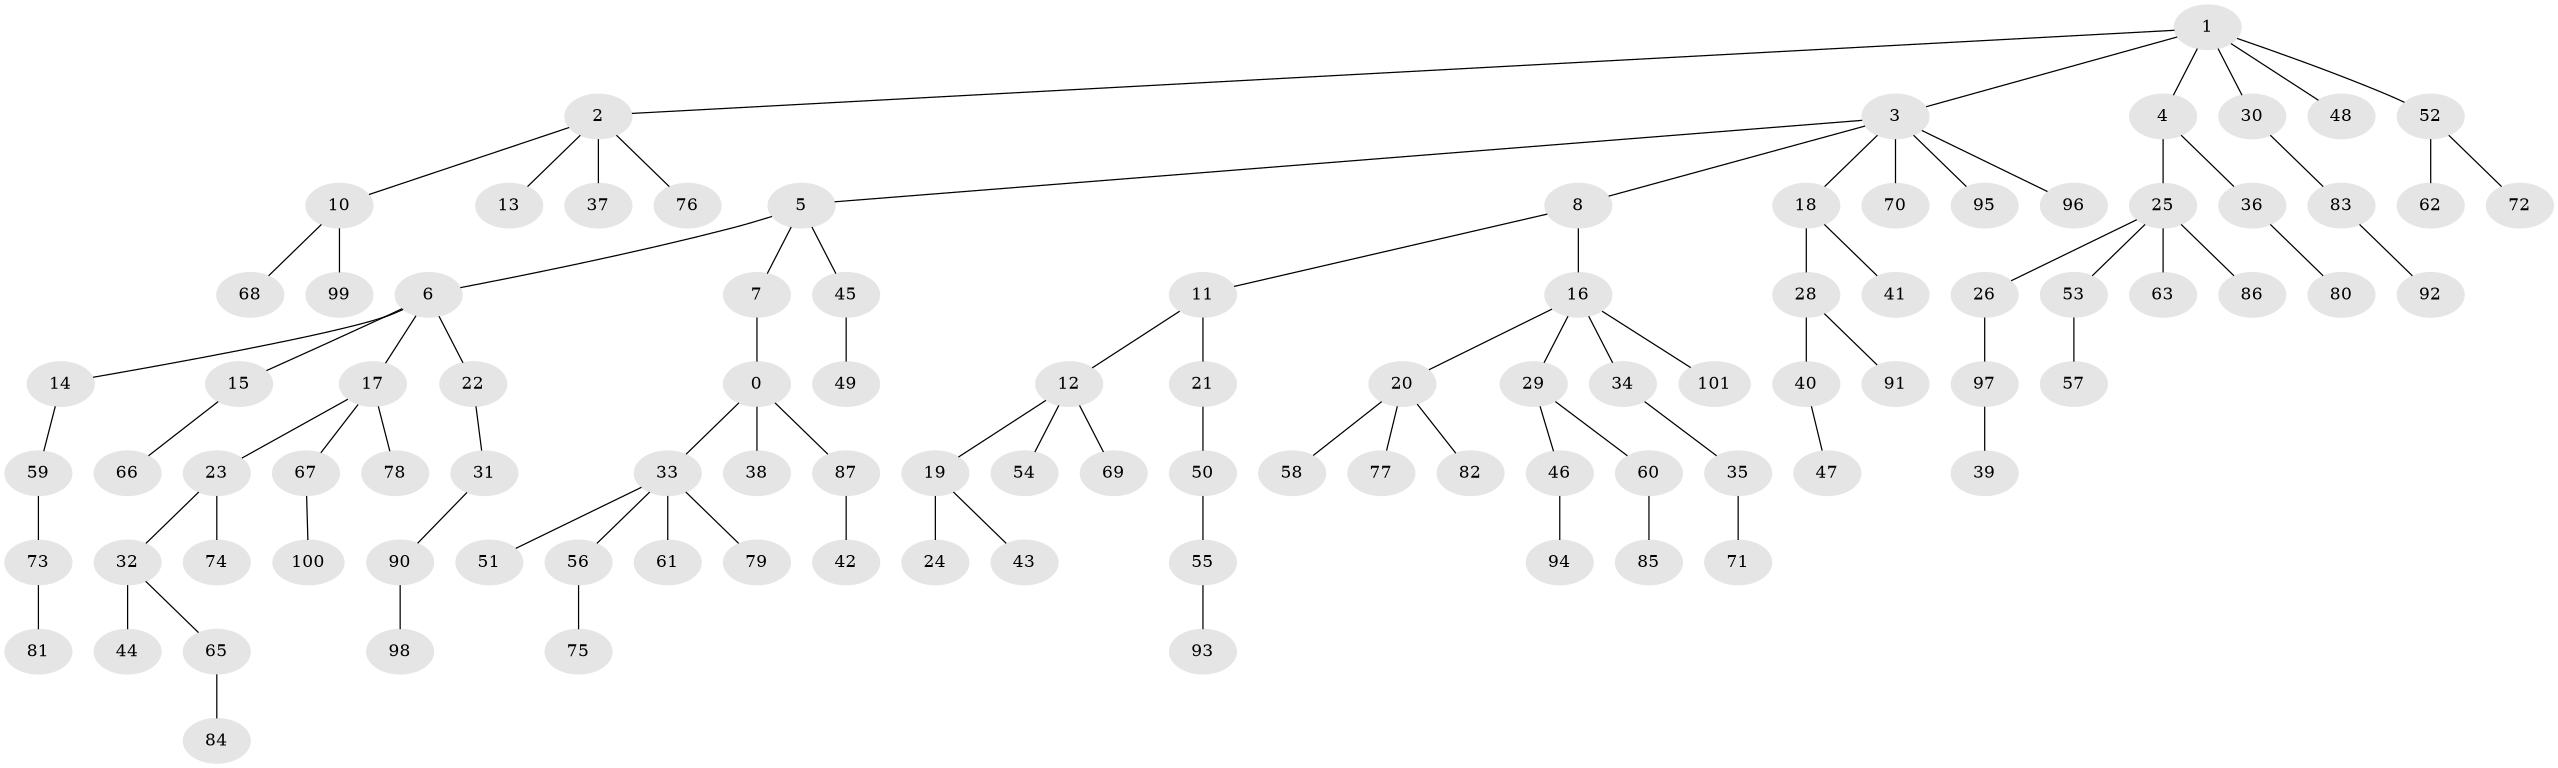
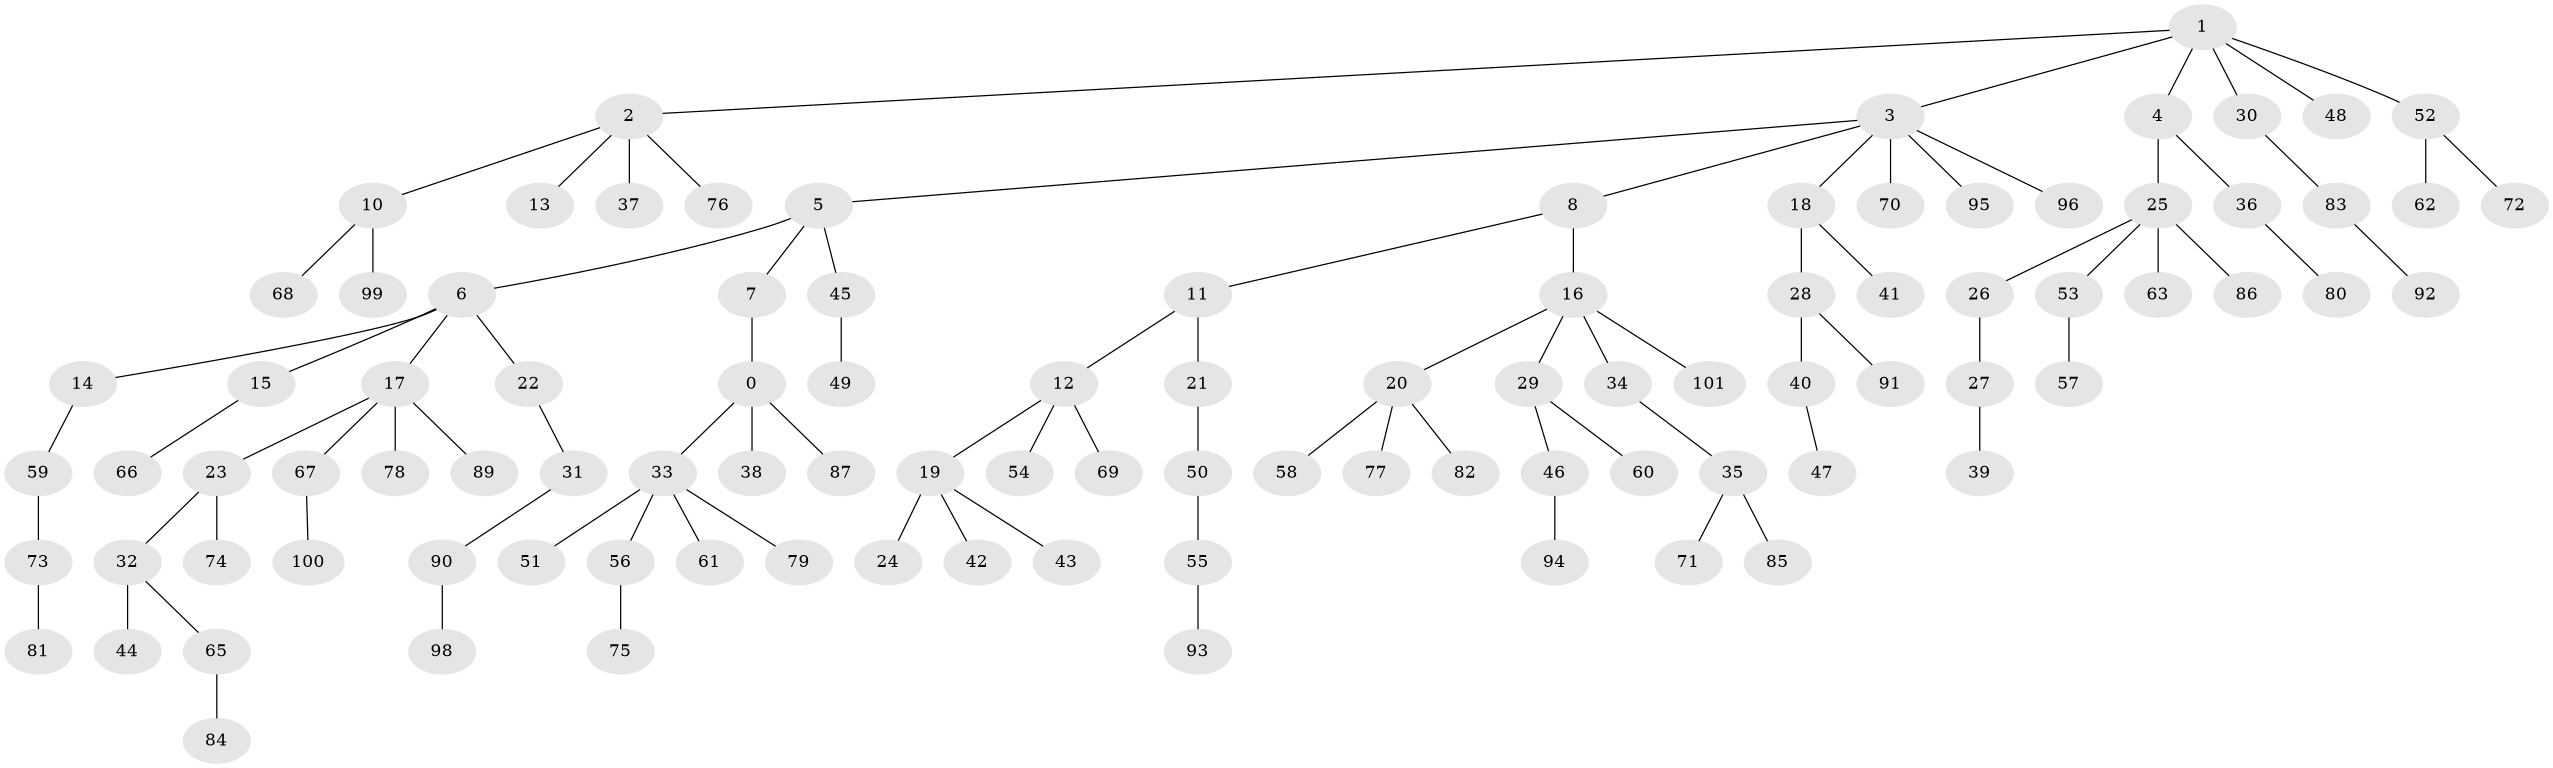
(1985, 384) -> (1980, 384)
none -> (484, 473)
(846, 518) -> (954, 518)
(1649, 518) -> (1756, 518)
